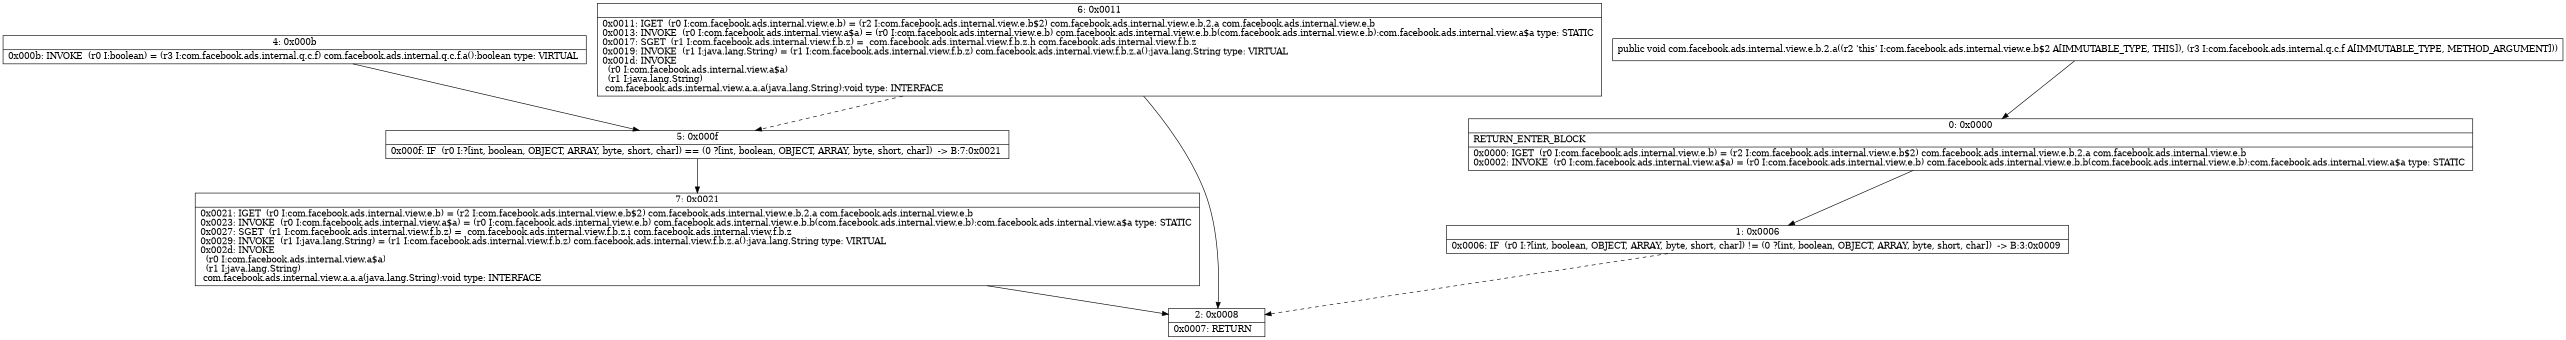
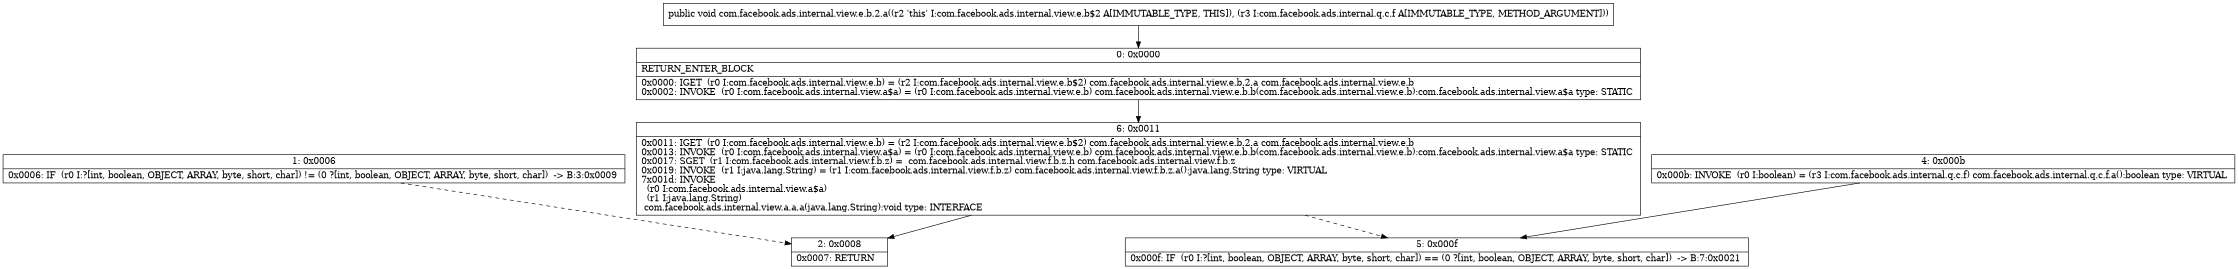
(642, 61) -> (681, 180)
(1854, 197) -> (1138, 108)
(697, 239) -> none
